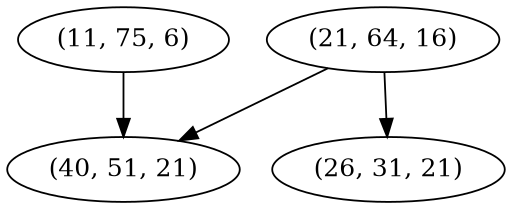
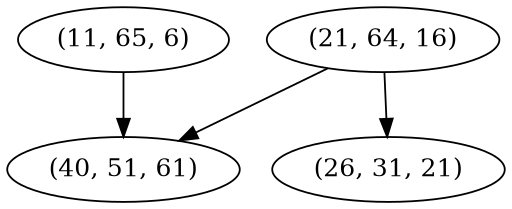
(123, 40) -> (123, 40)
(123, 169) -> (123, 169)
